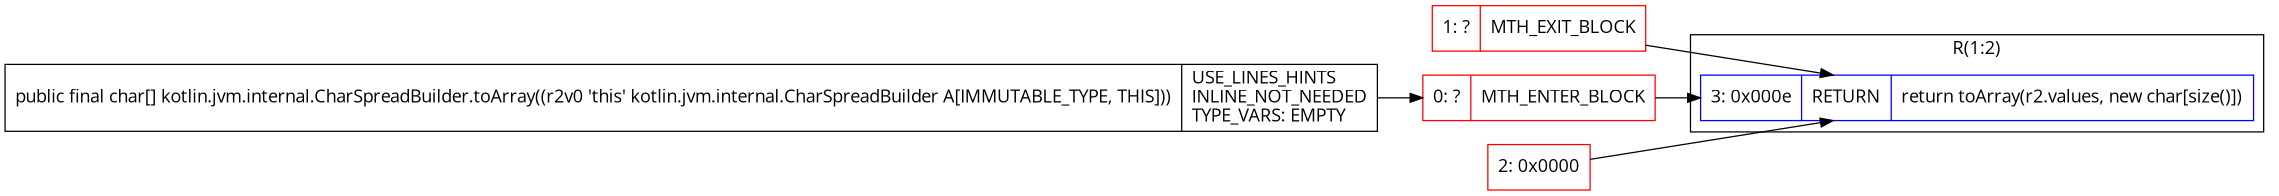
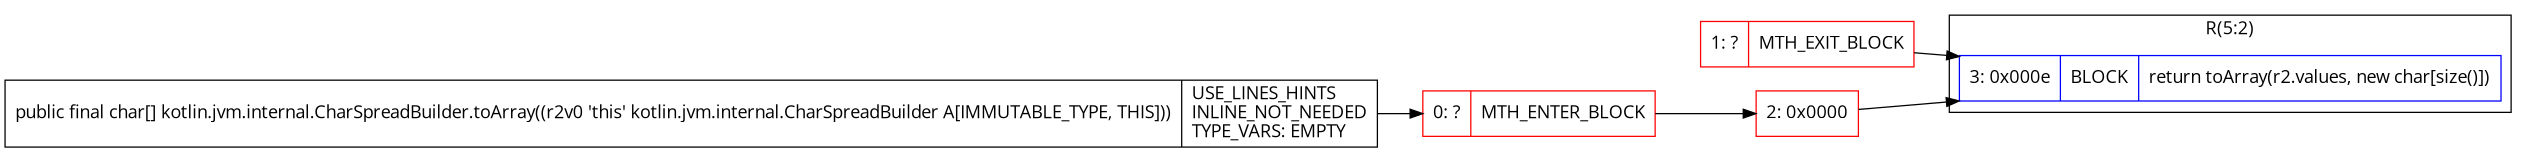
(1977, 49) -> (2230, 30)
(1846, 97) -> (2100, 78)
(1671, 98) -> (1699, 114)
